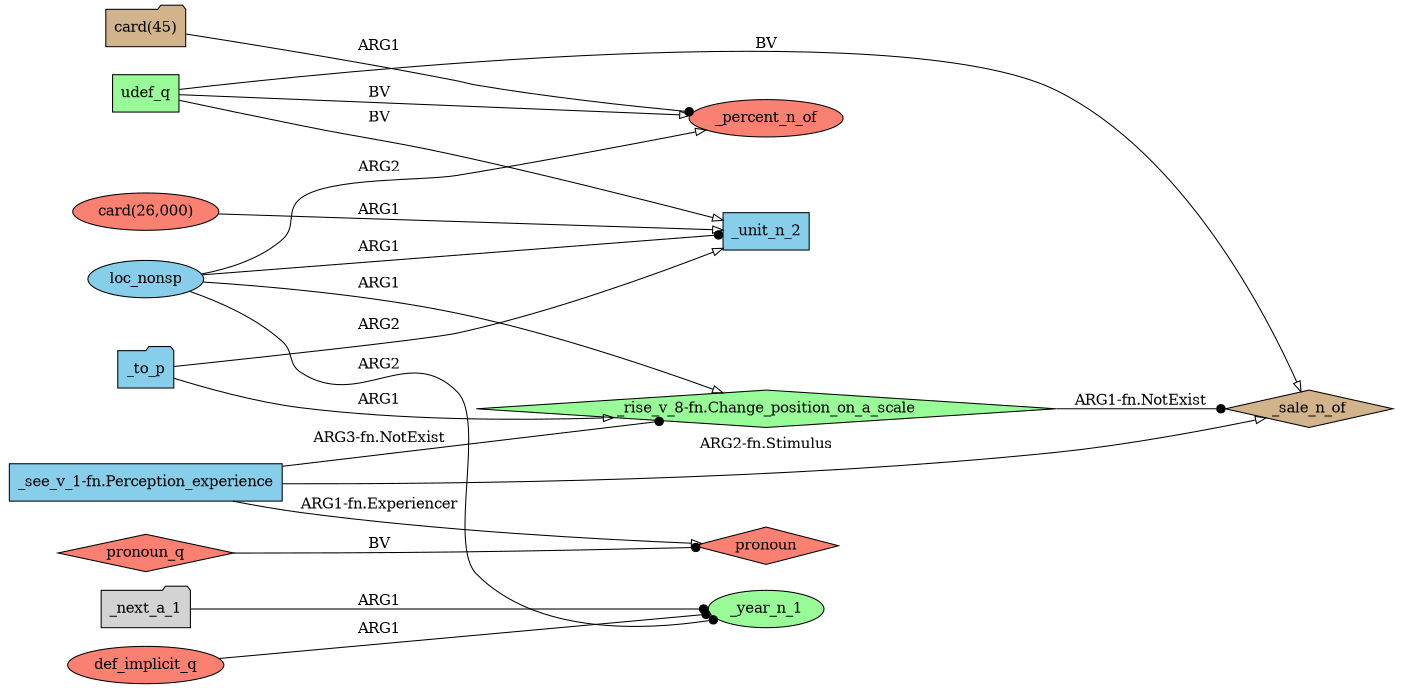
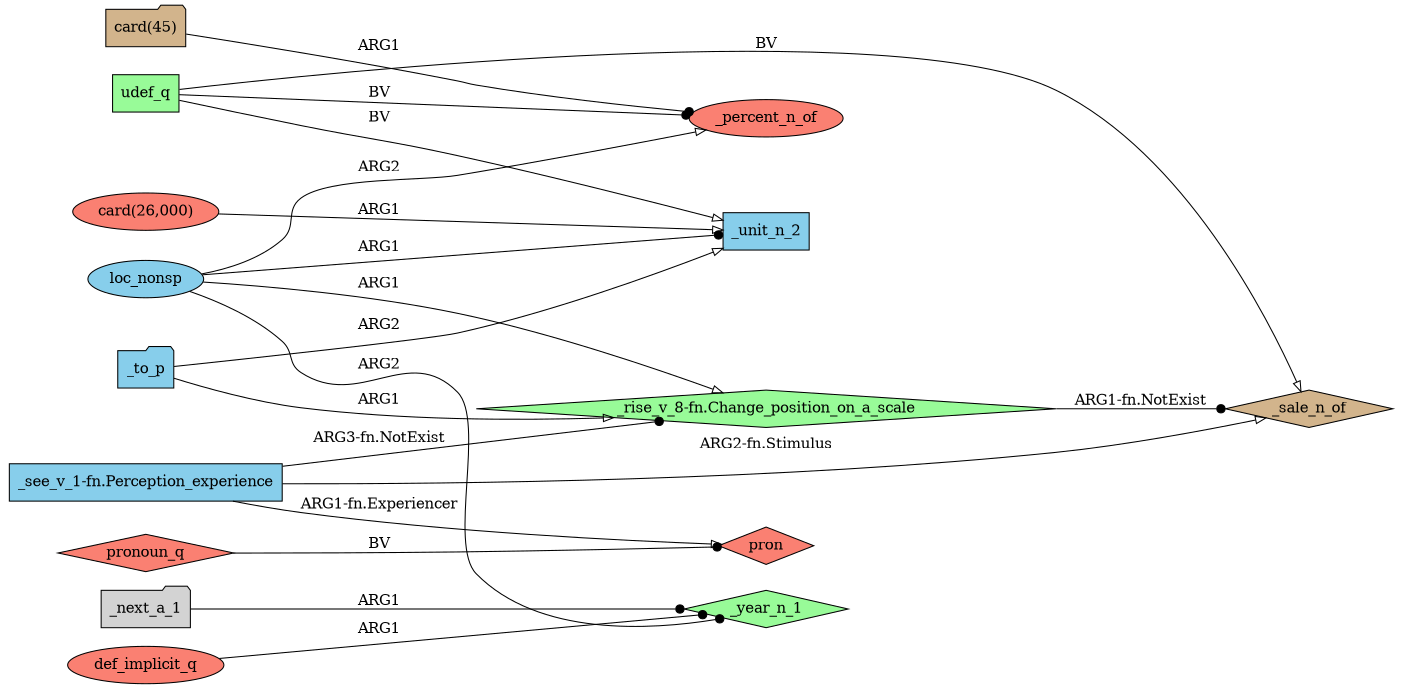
(429, 105) -> (430, 105)
(766, 546) -> (766, 546)
(766, 609) -> (766, 609)
